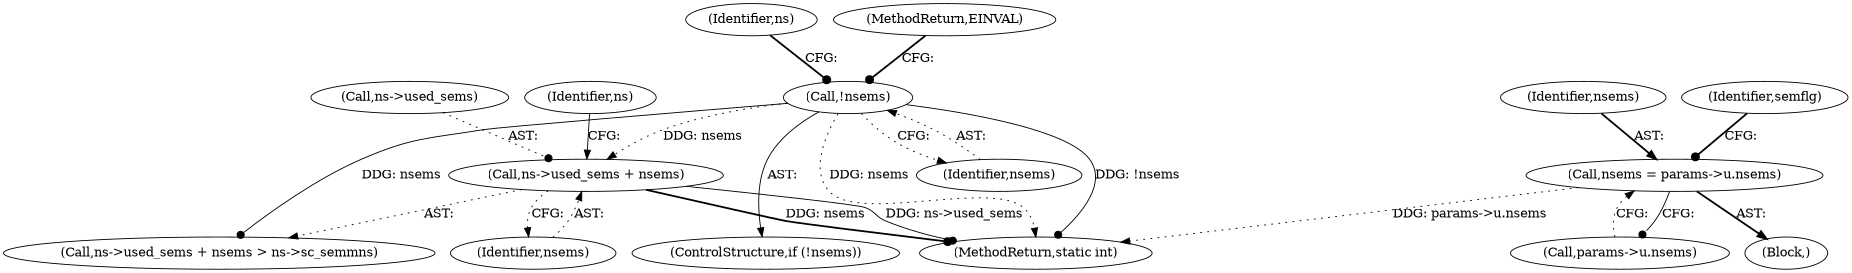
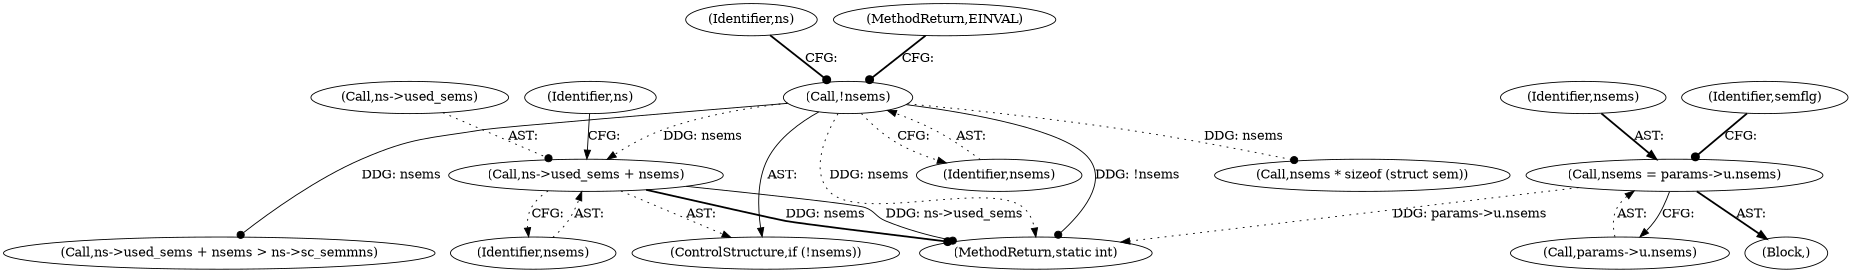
none -> (1362, 175)
(1660, 212) -> (1660, 212)
(410, 213) -> (672, 213)
(1634, 214) -> (1634, 214)
